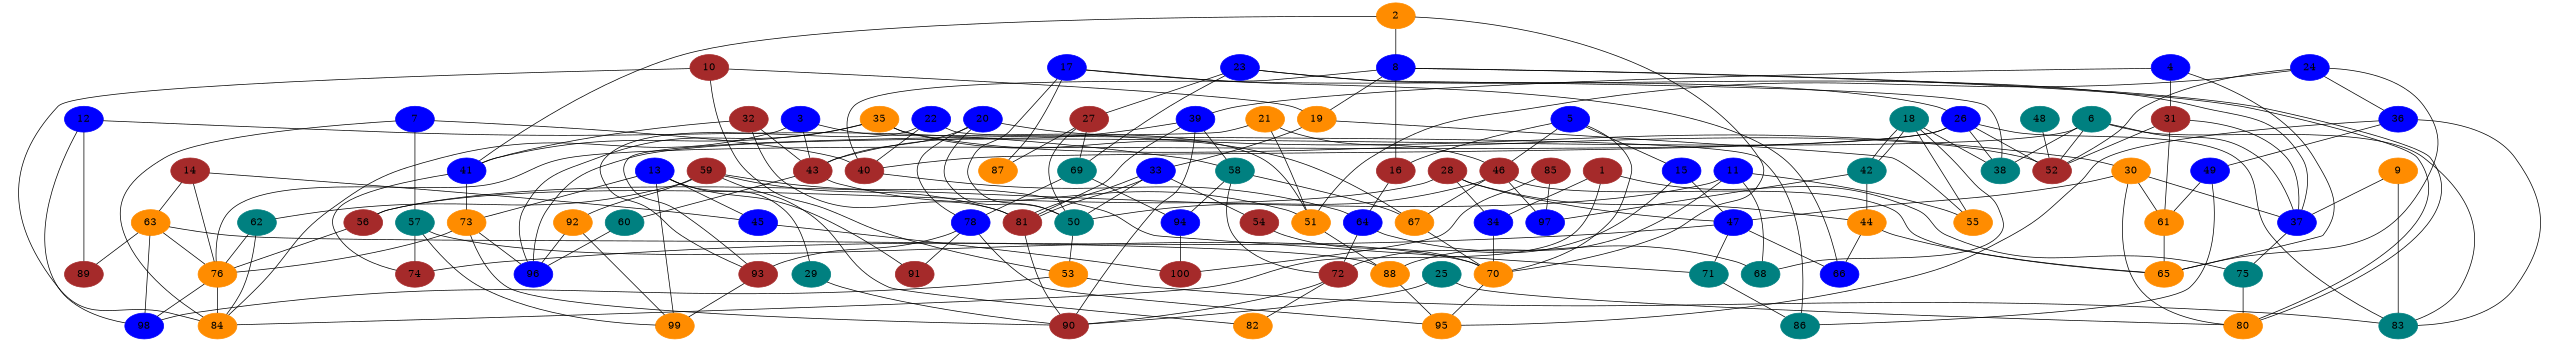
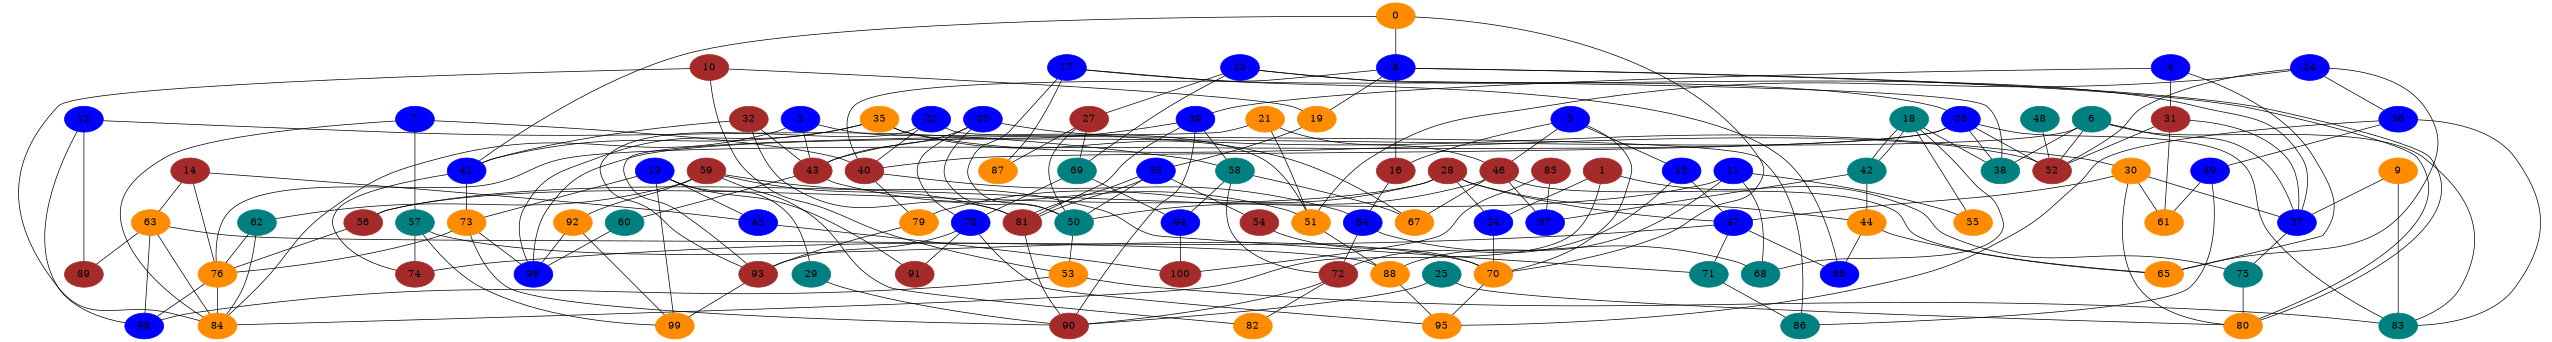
(1396, 16) -> (1396, 16)
(1562, 134) -> none
none -> (919, 223)
(184, 248) -> (183, 275)
(1454, 248) -> none
(2164, 249) -> none
